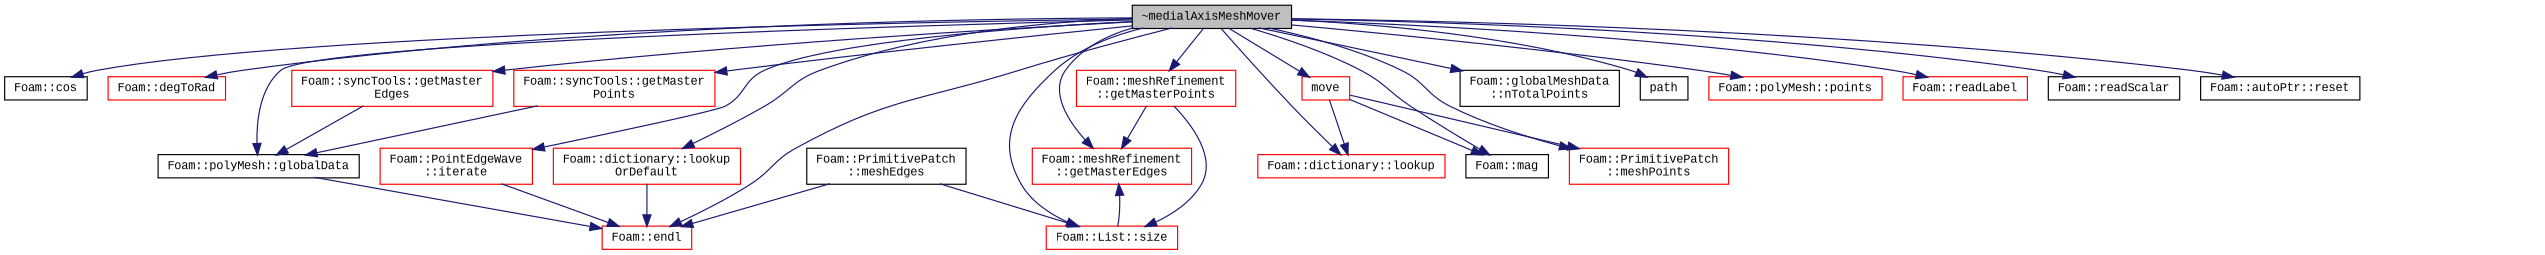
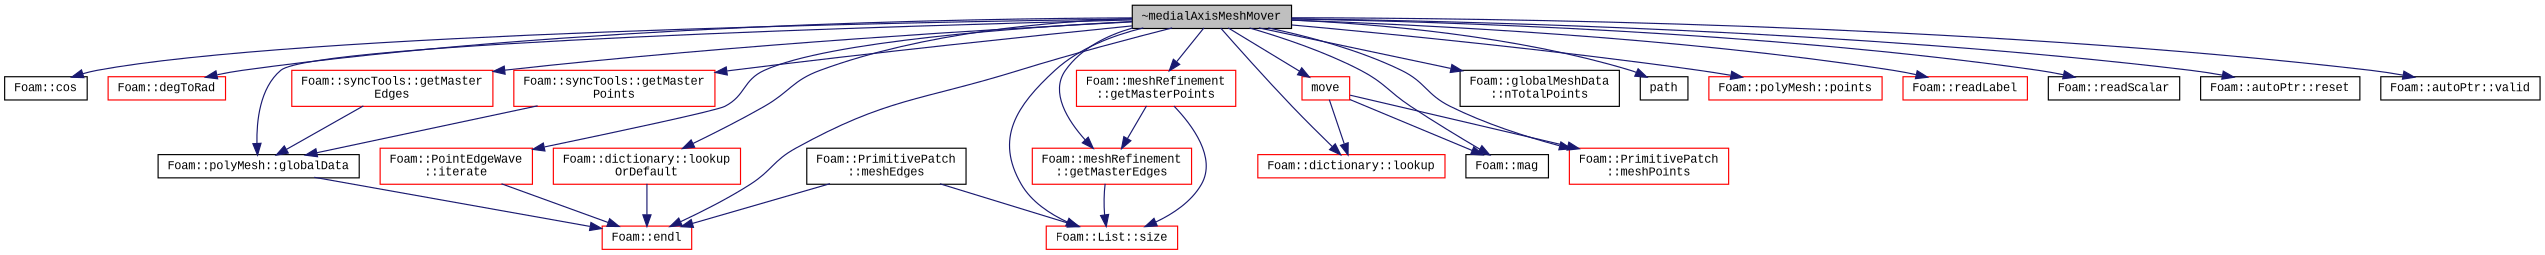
none -> (2460, 88)
(1120, 211) -> (1104, 199)
